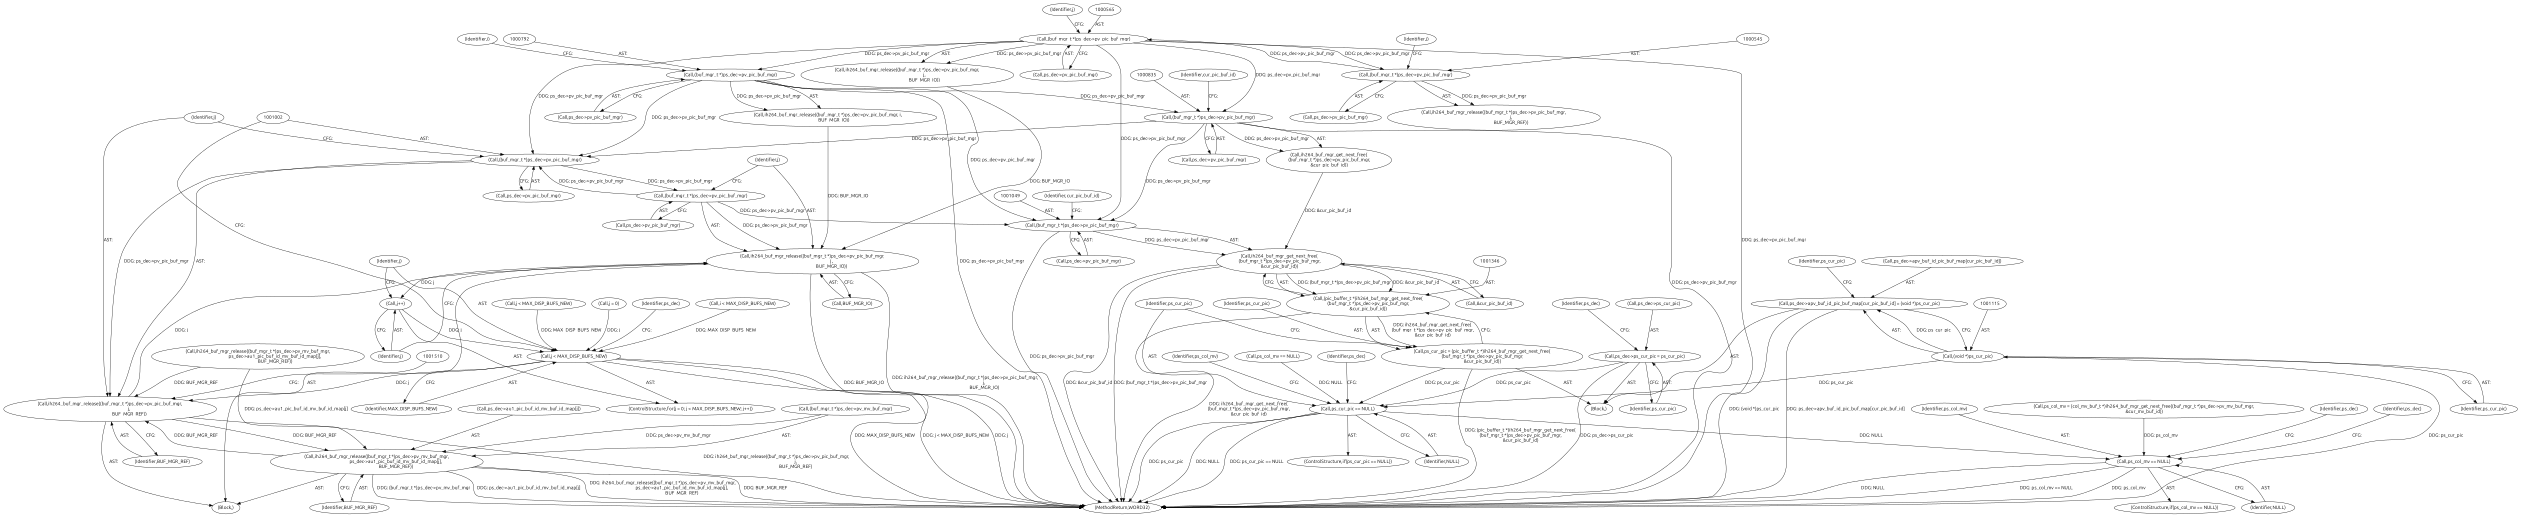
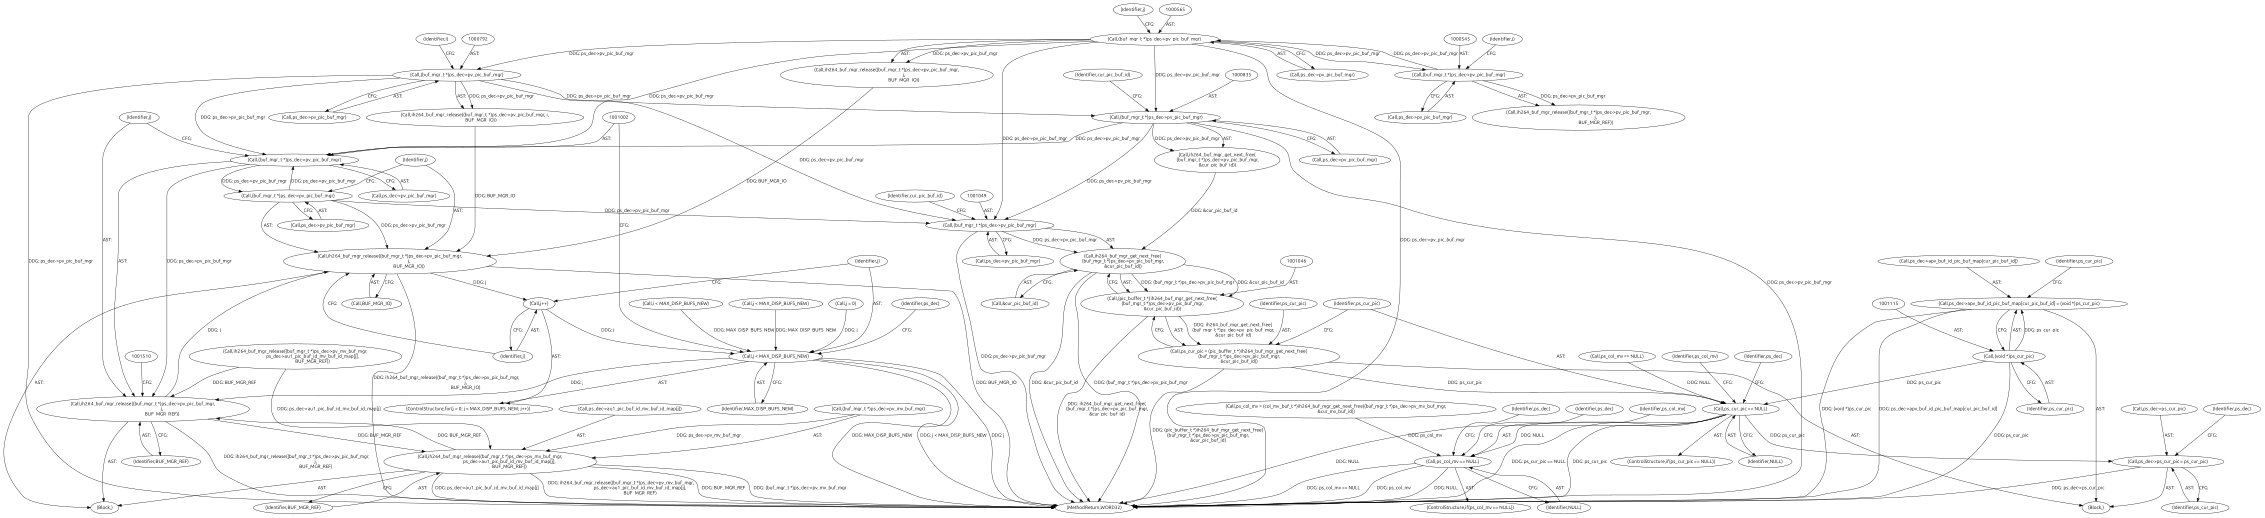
(1490, 261) -> (1297, 261)
(1501, 374) -> (1920, 457)
